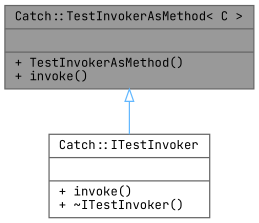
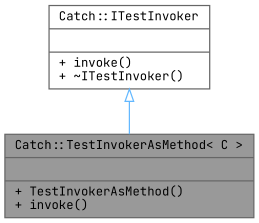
(129, 118) -> (129, 118)
